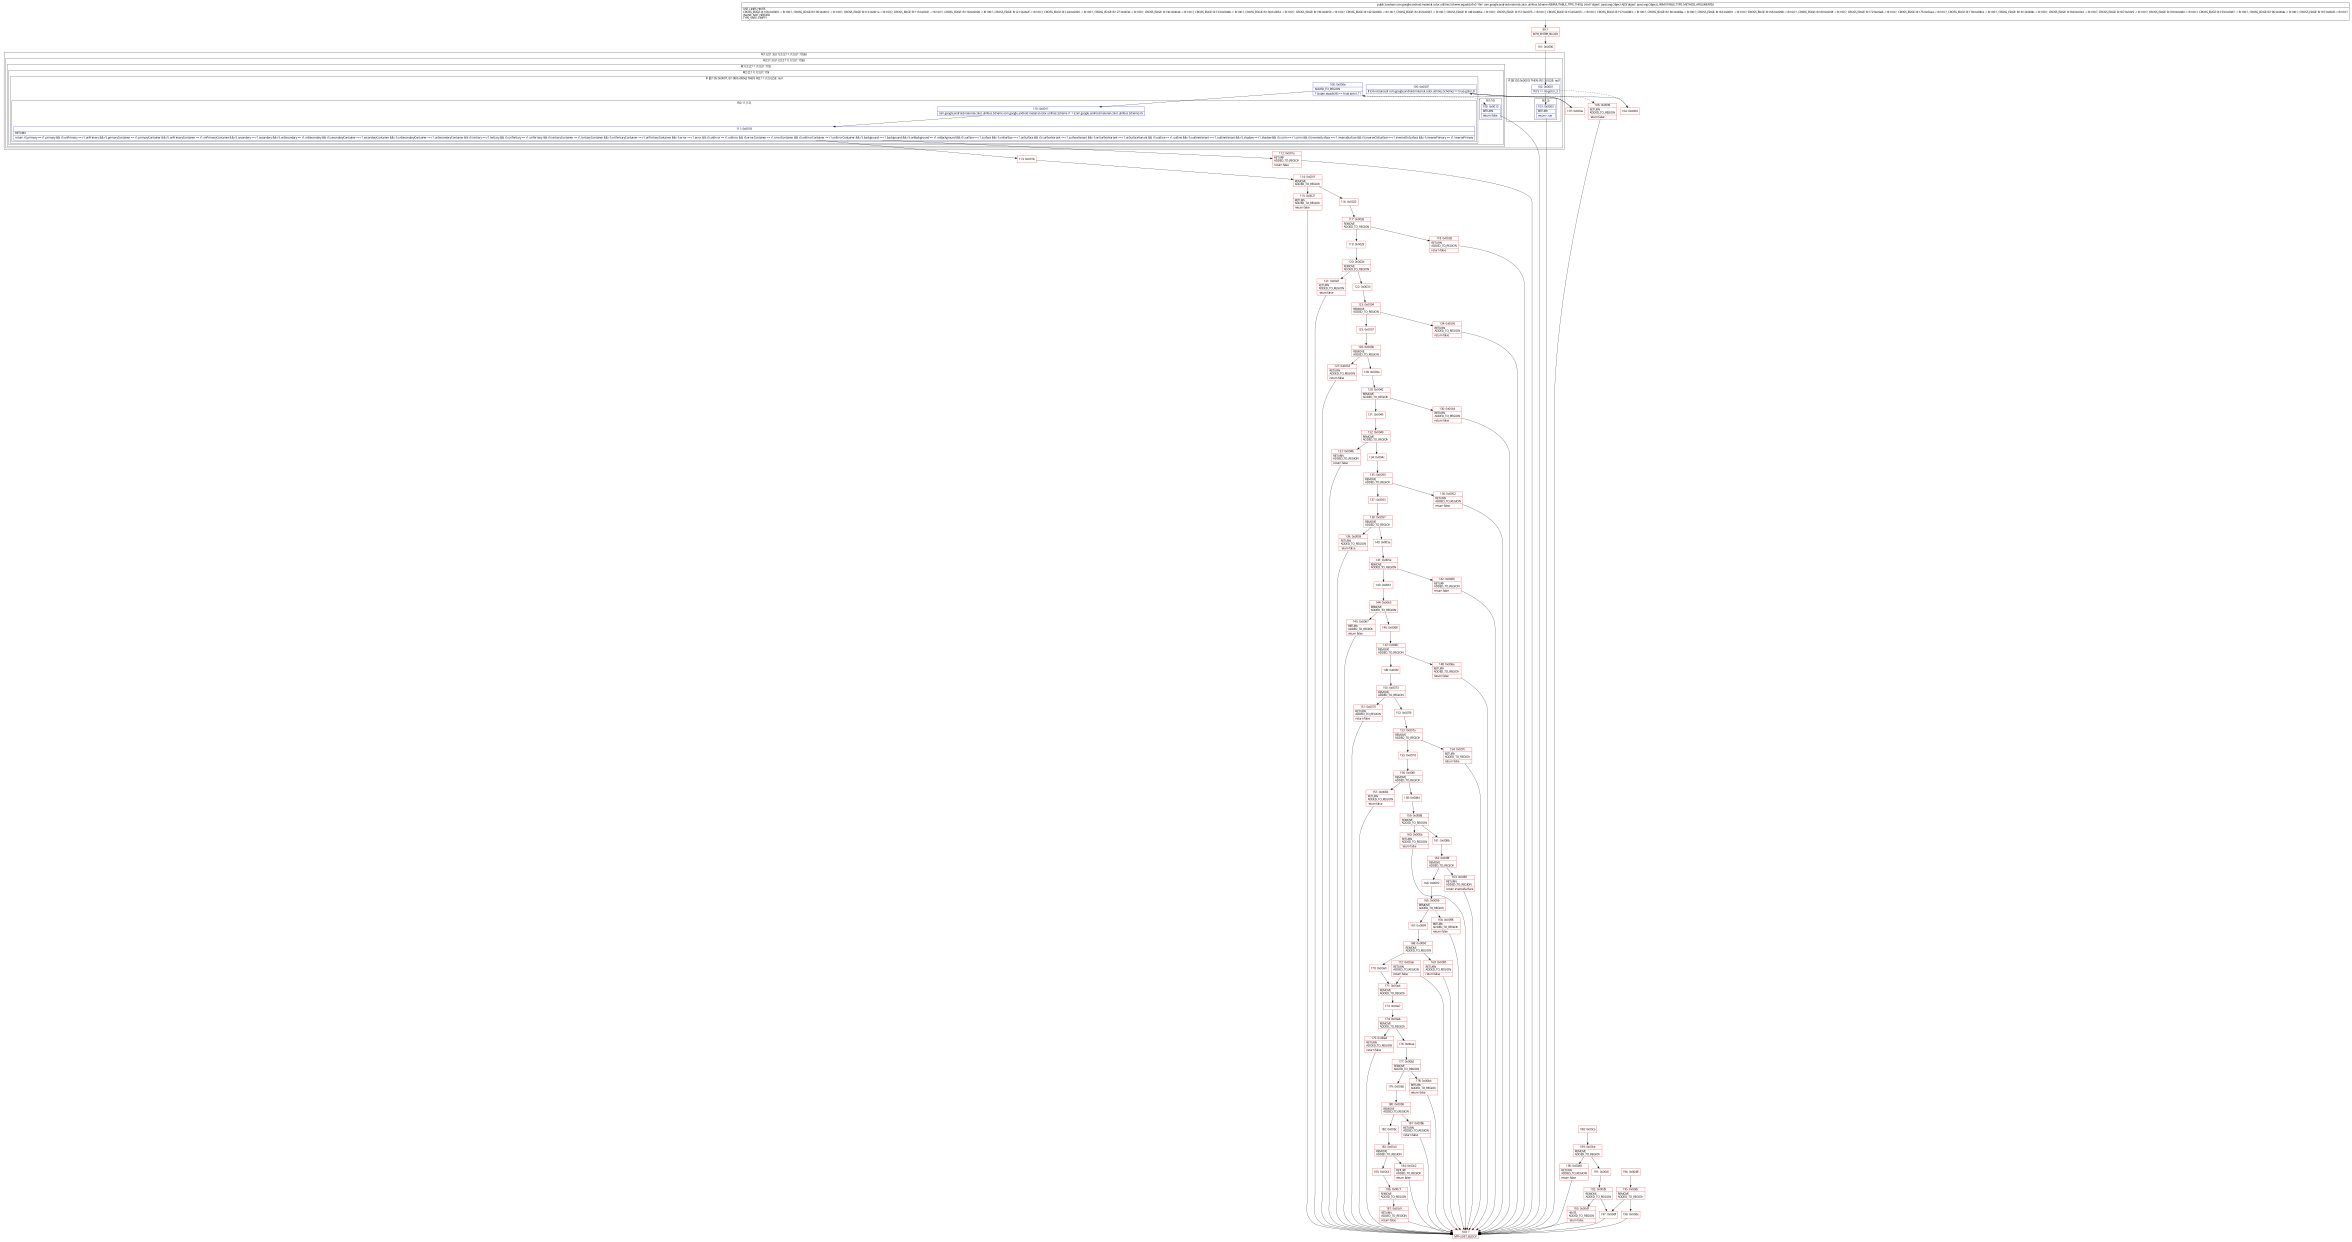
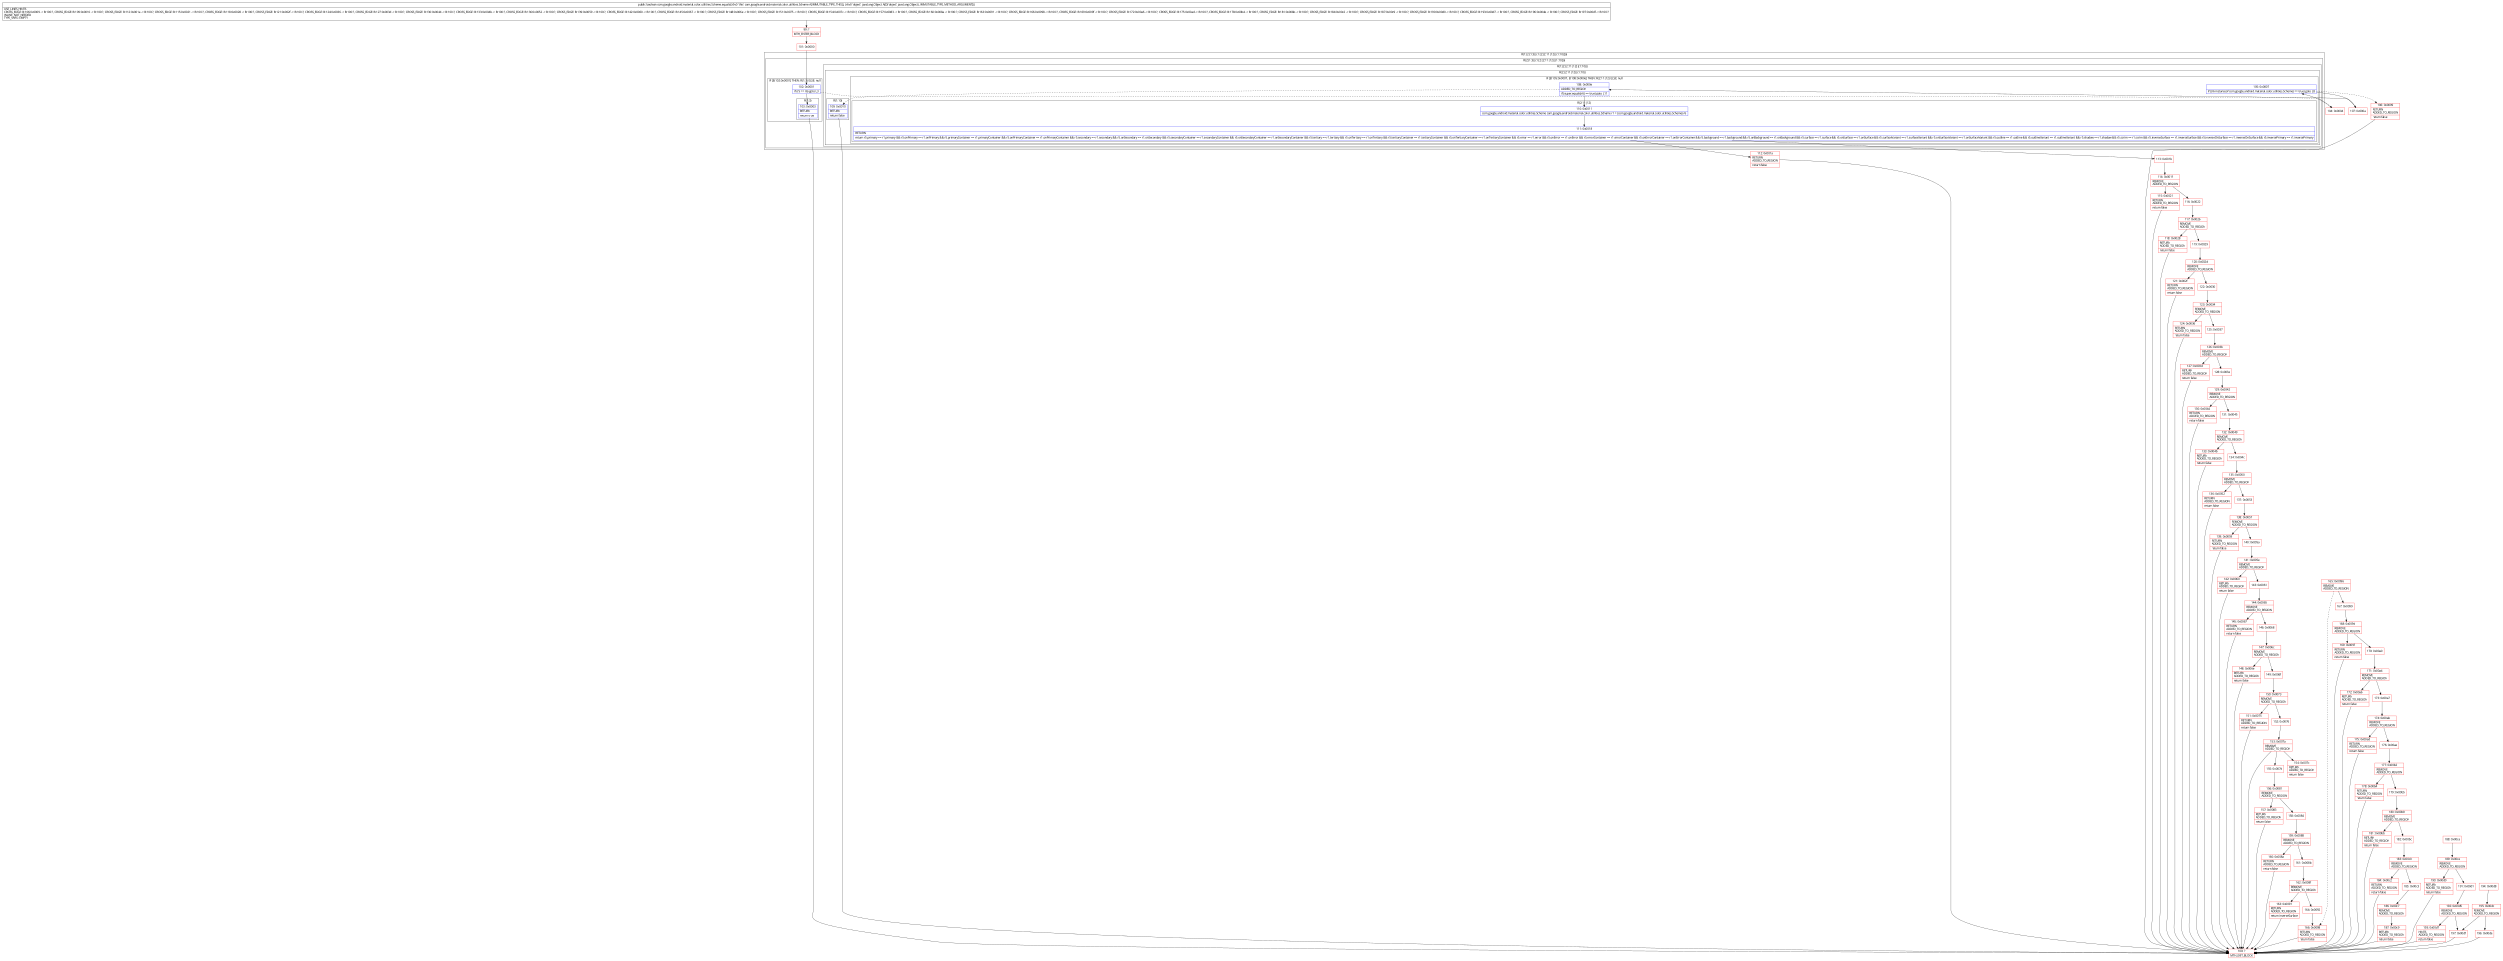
(1432, 892) -> (2313, 919)
(1399, 979) -> (2366, 685)
(1480, 995) -> (2249, 846)
